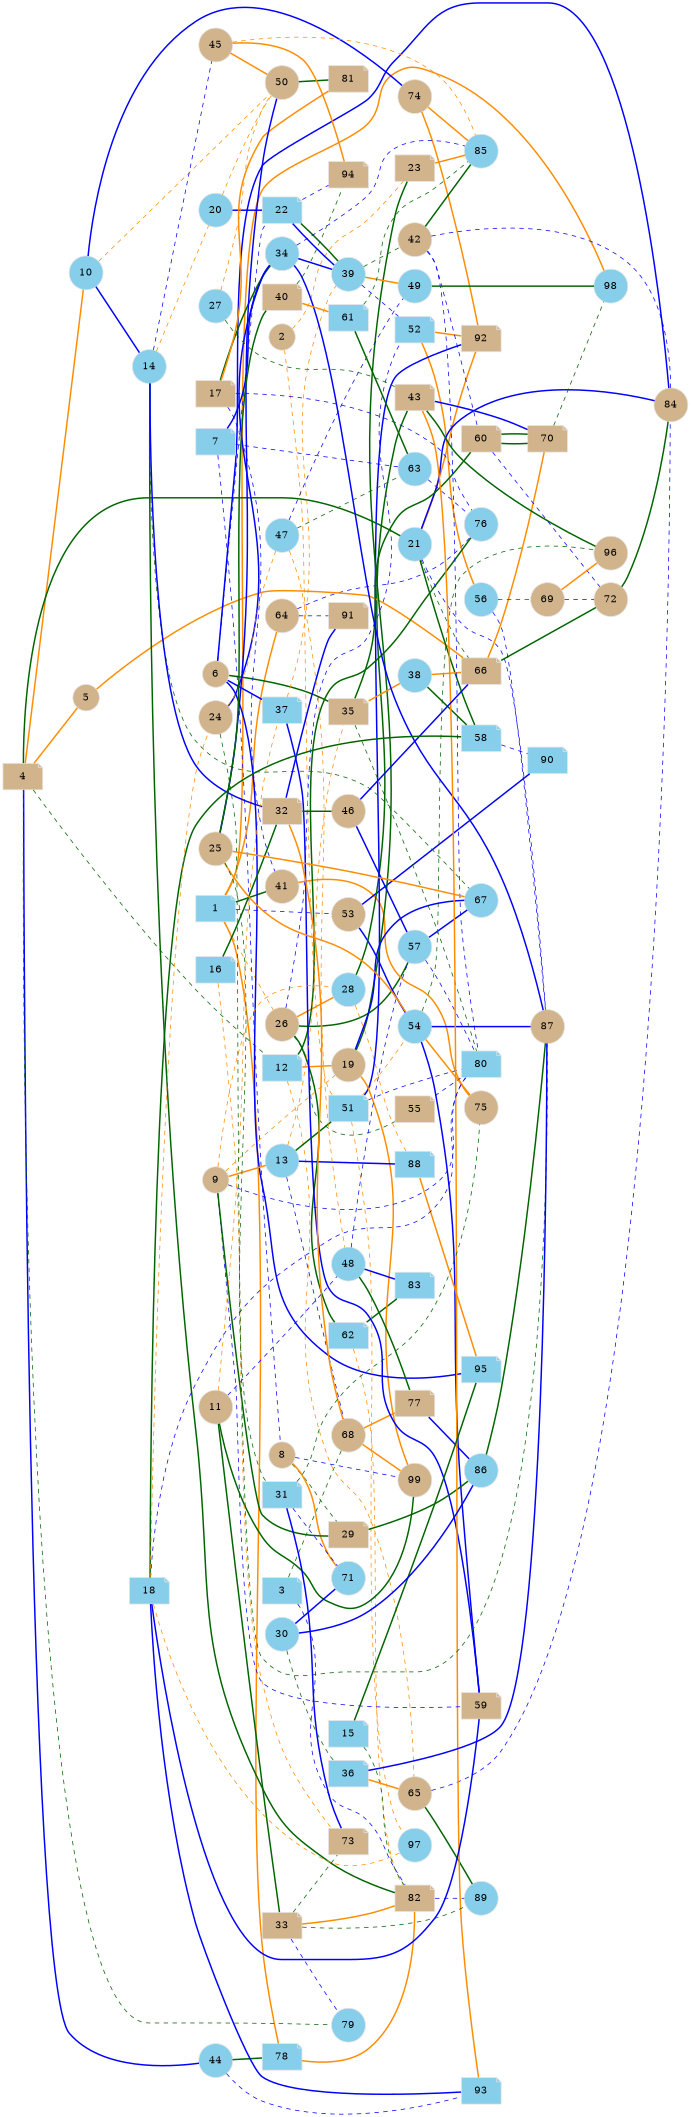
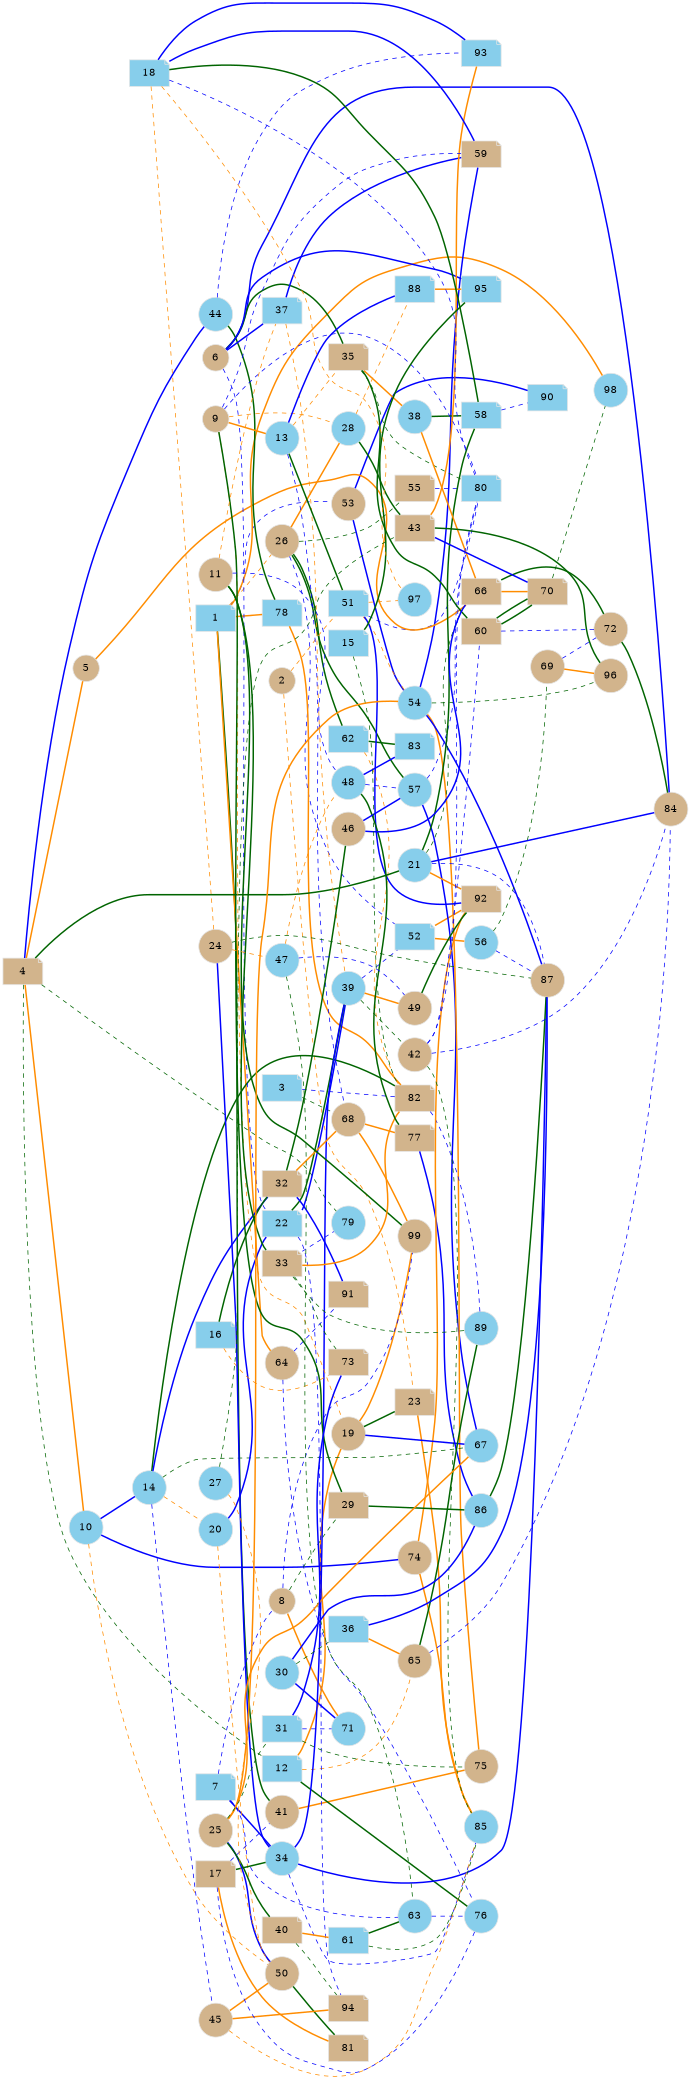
(445, 200) -> (455, 1401)
(415, 286) -> (415, 1008)
(513, 286) -> (442, 951)
